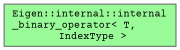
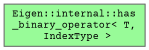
(90, 25) -> (75, 25)
